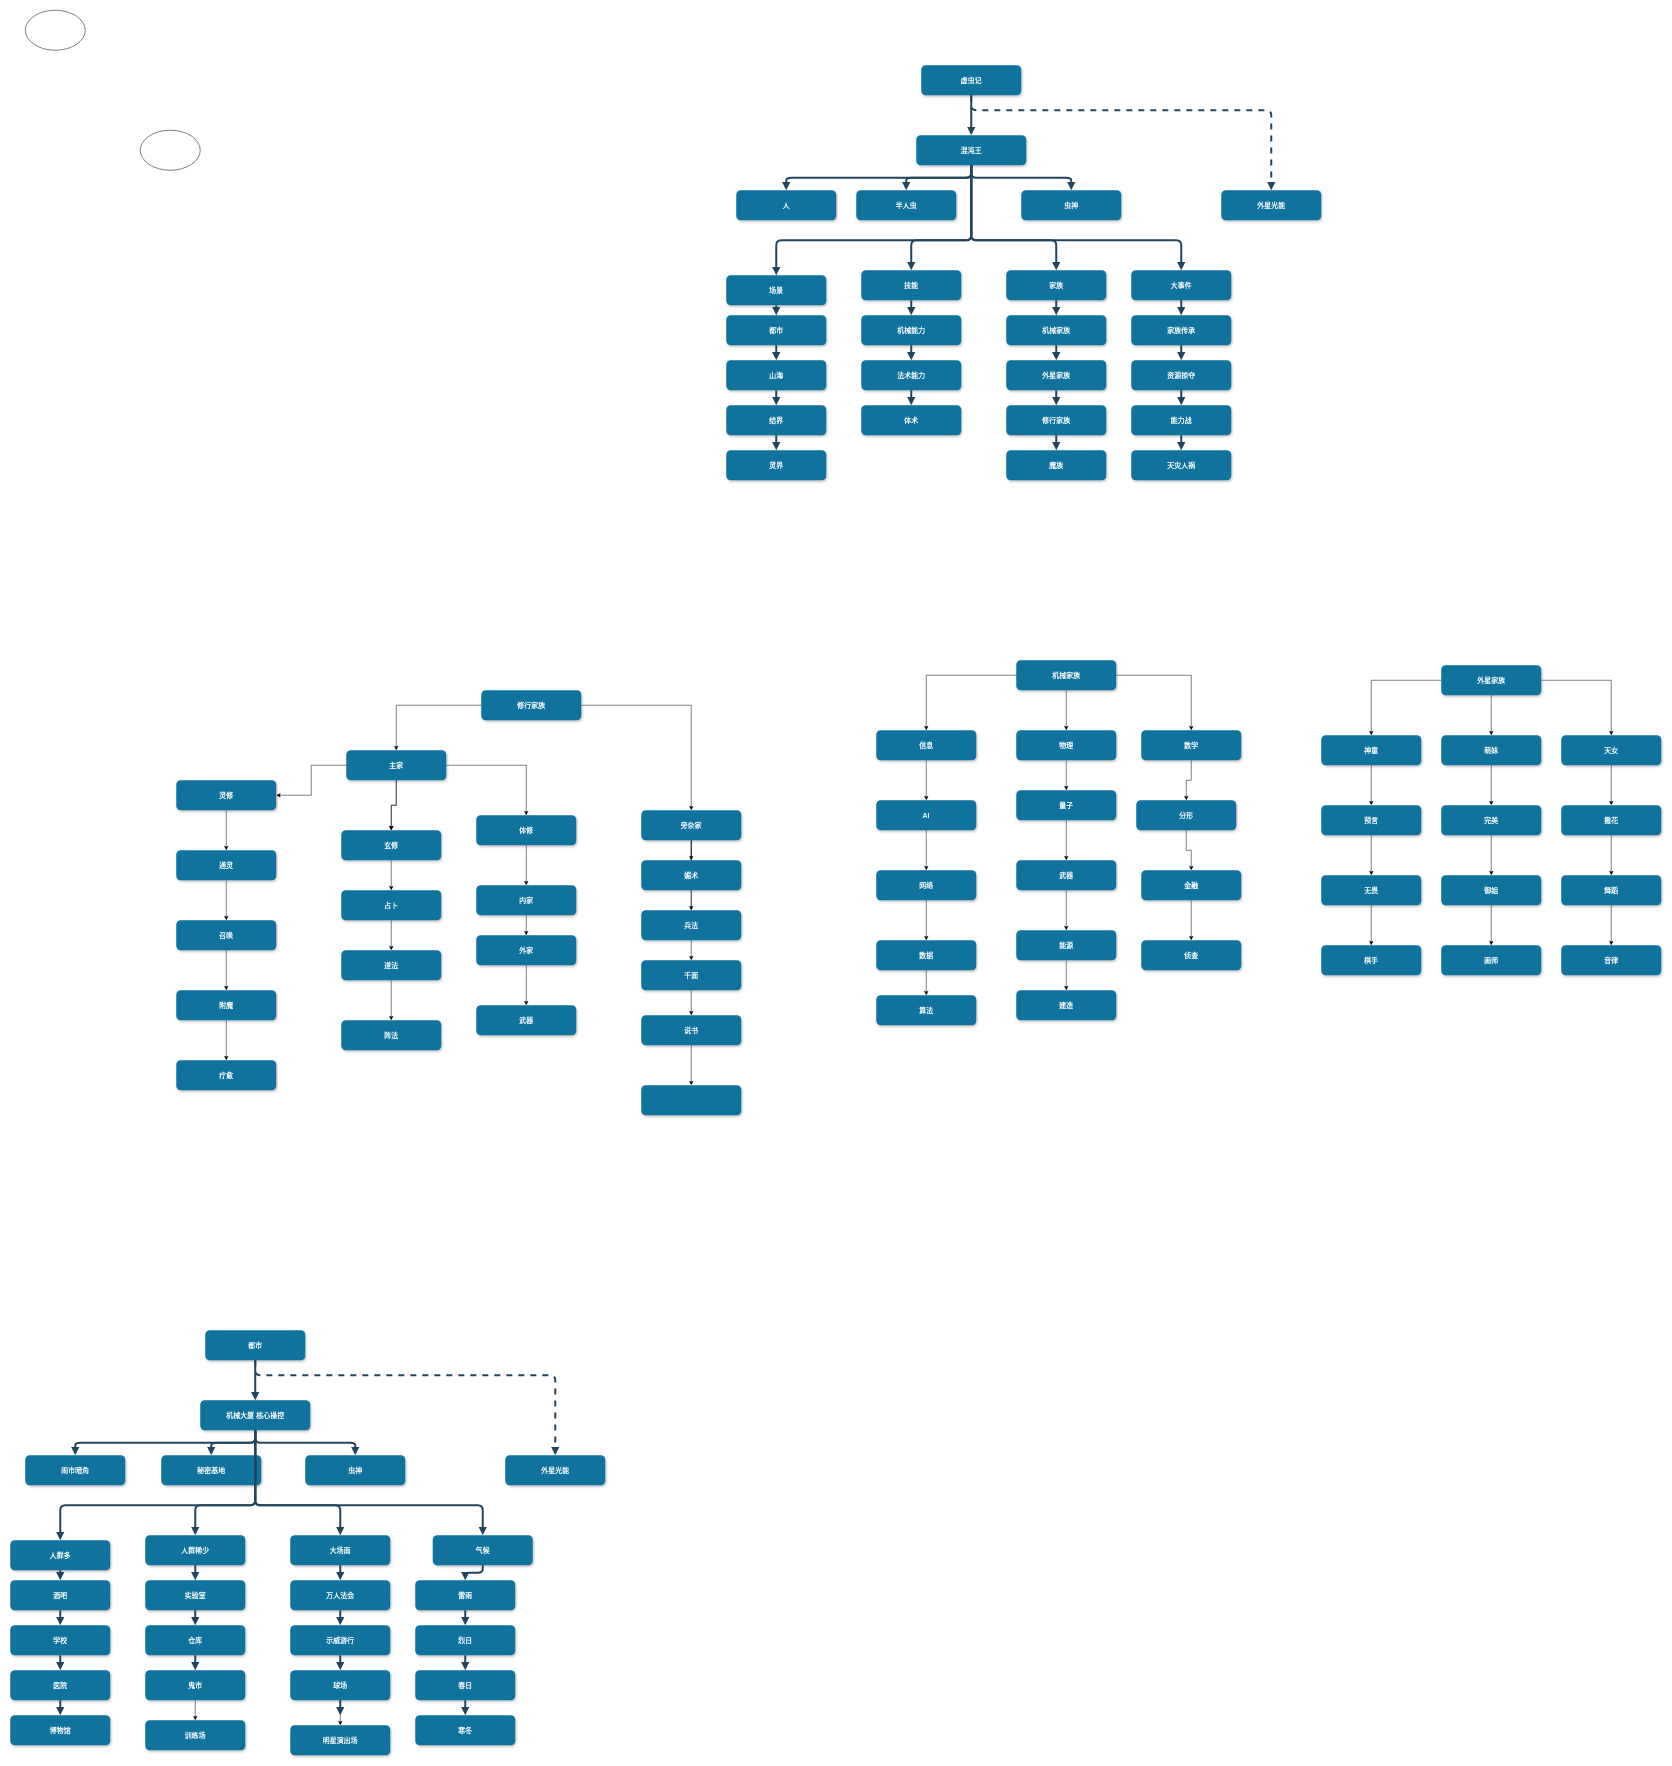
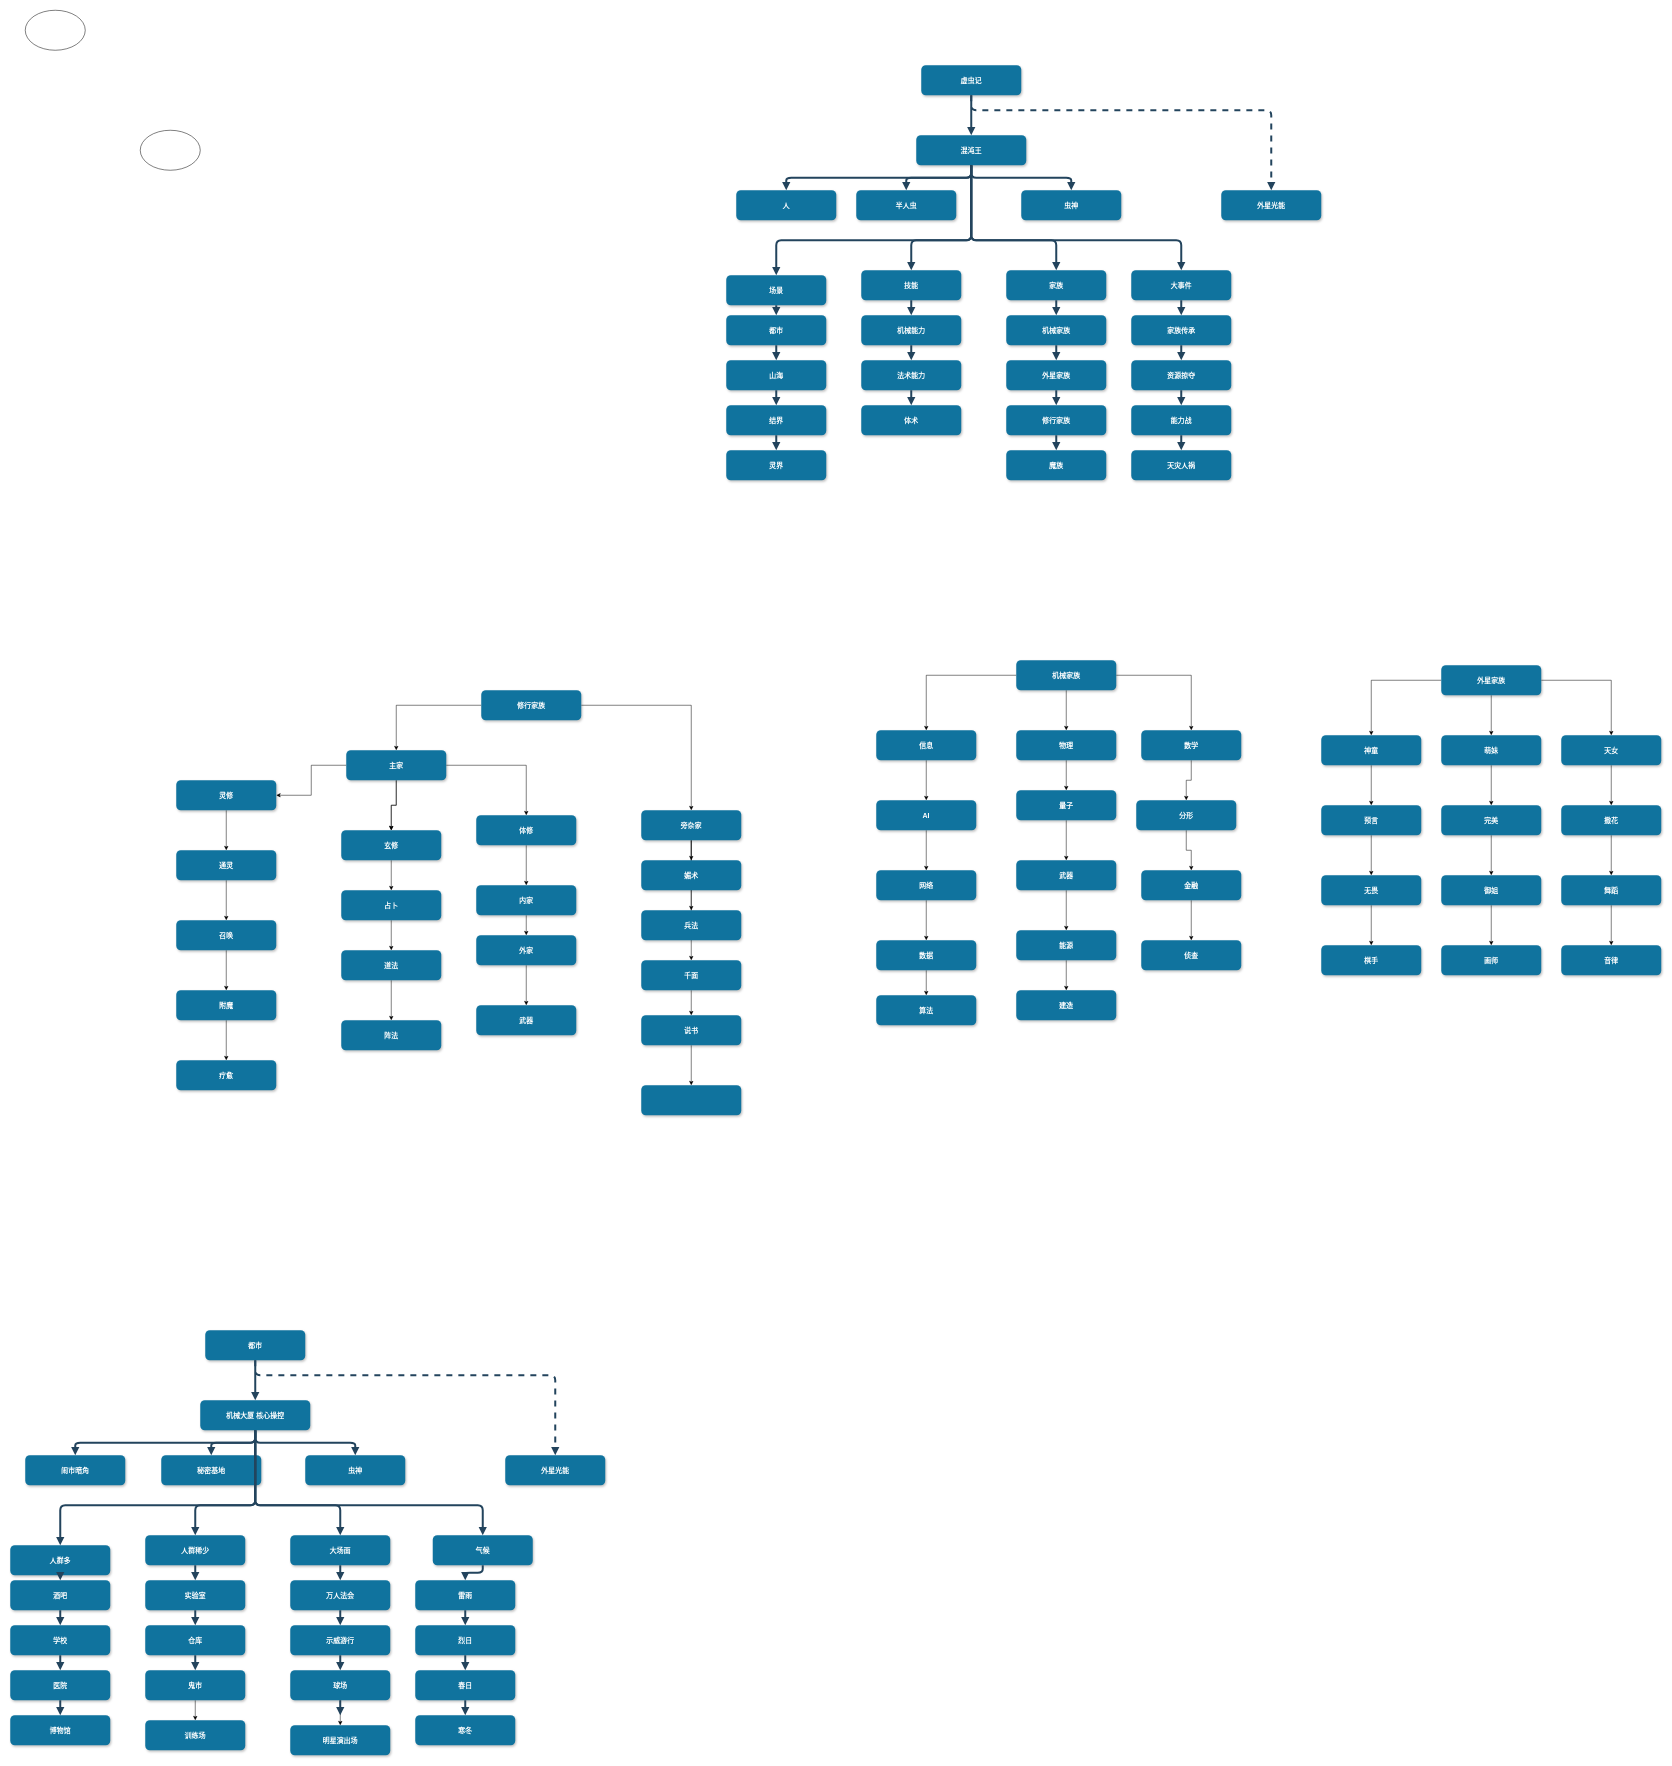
(60, 1555) -> (60, 1560)
